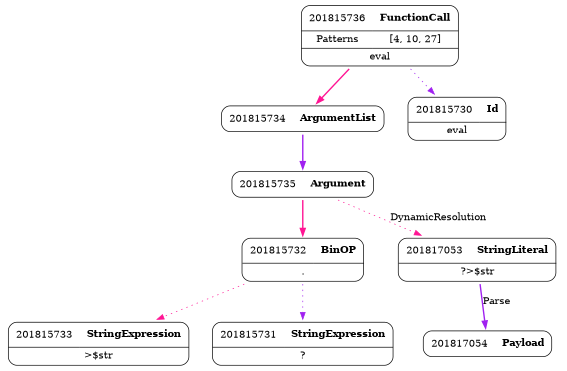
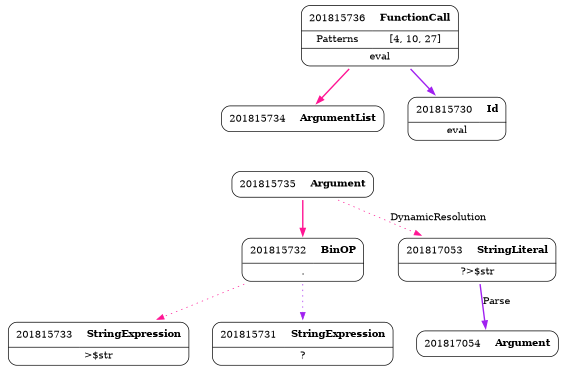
(420, 79) -> (420, 79)
(303, 148) -> none
(523, 343) -> (523, 343)
